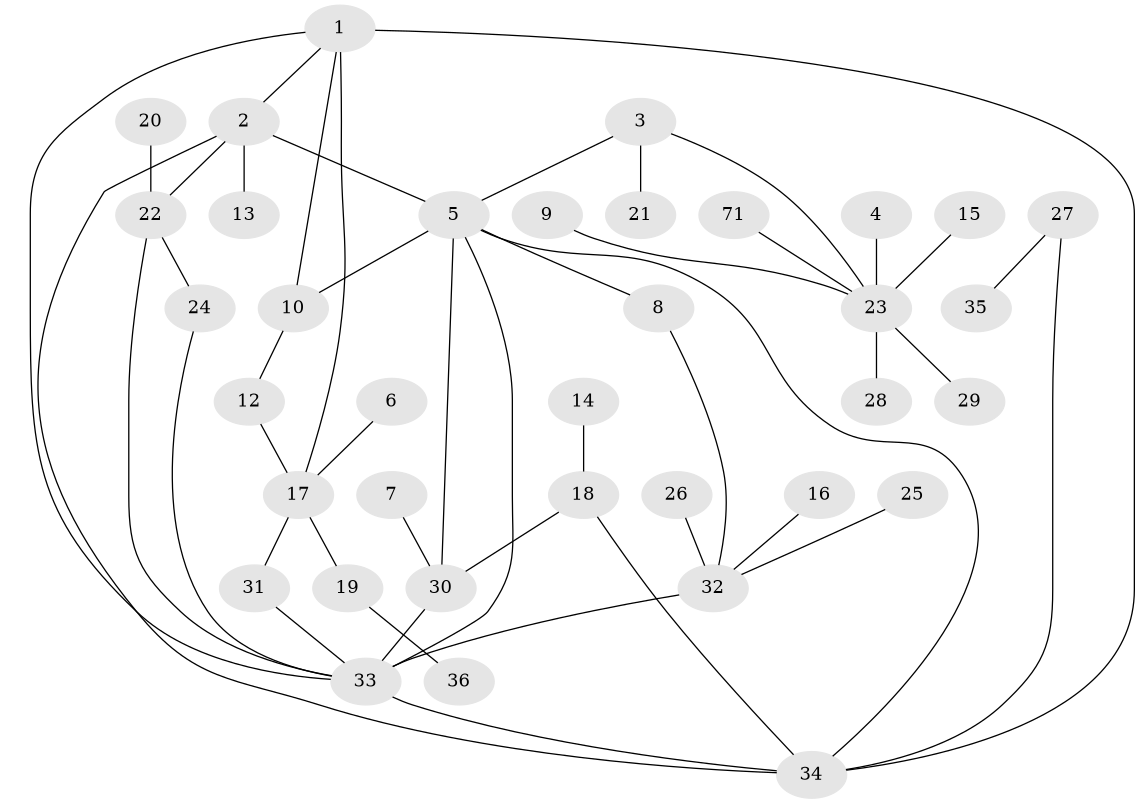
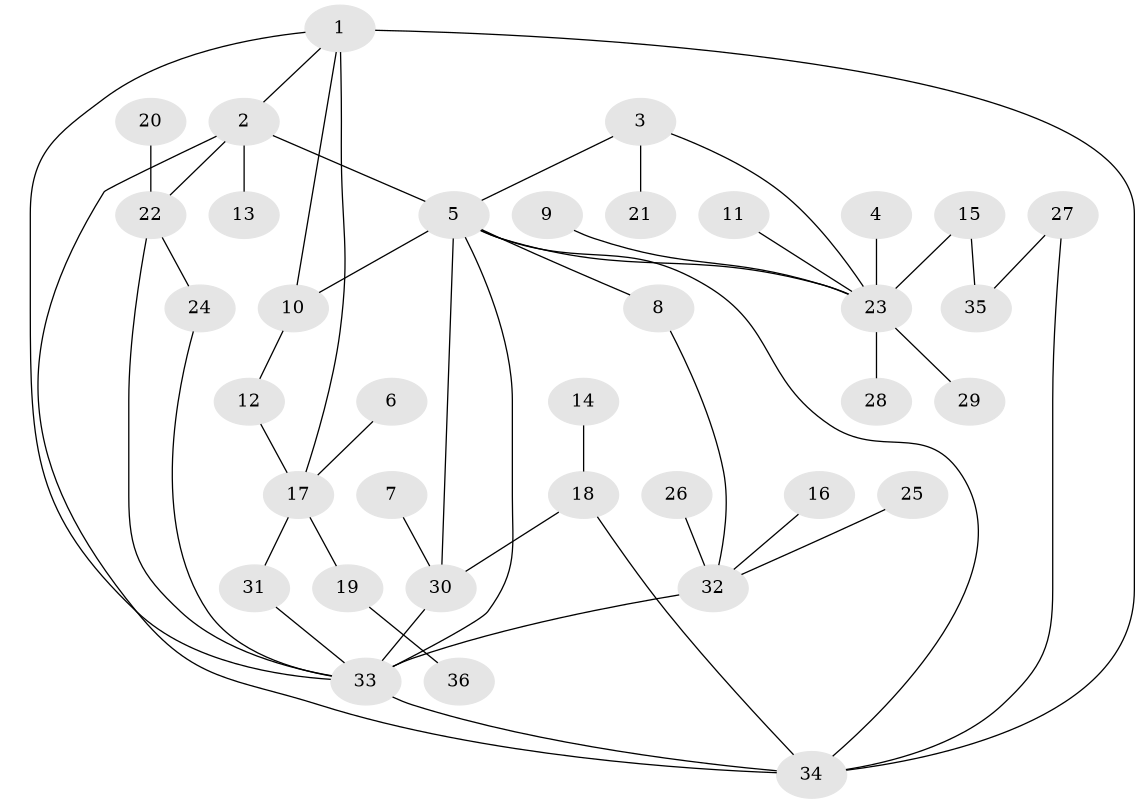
(734, 215) -> (734, 215)
none -> (973, 262)
none -> (665, 263)
